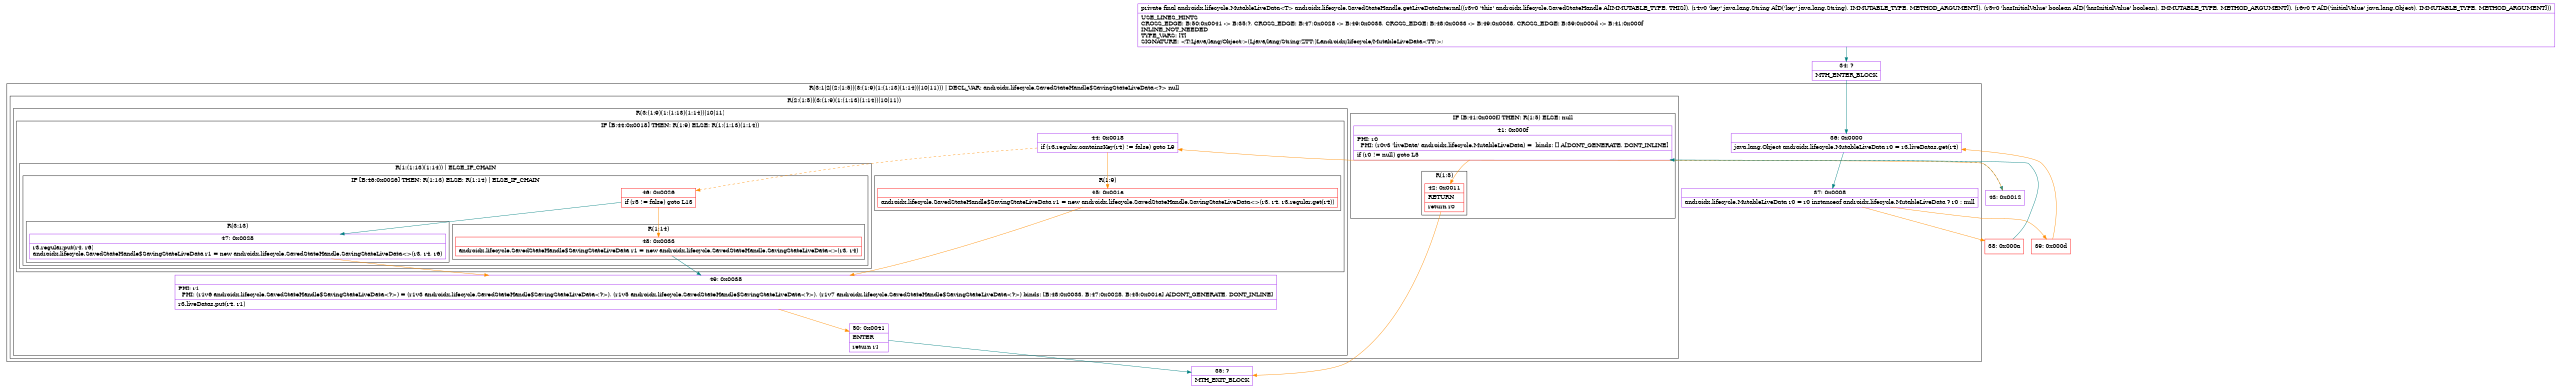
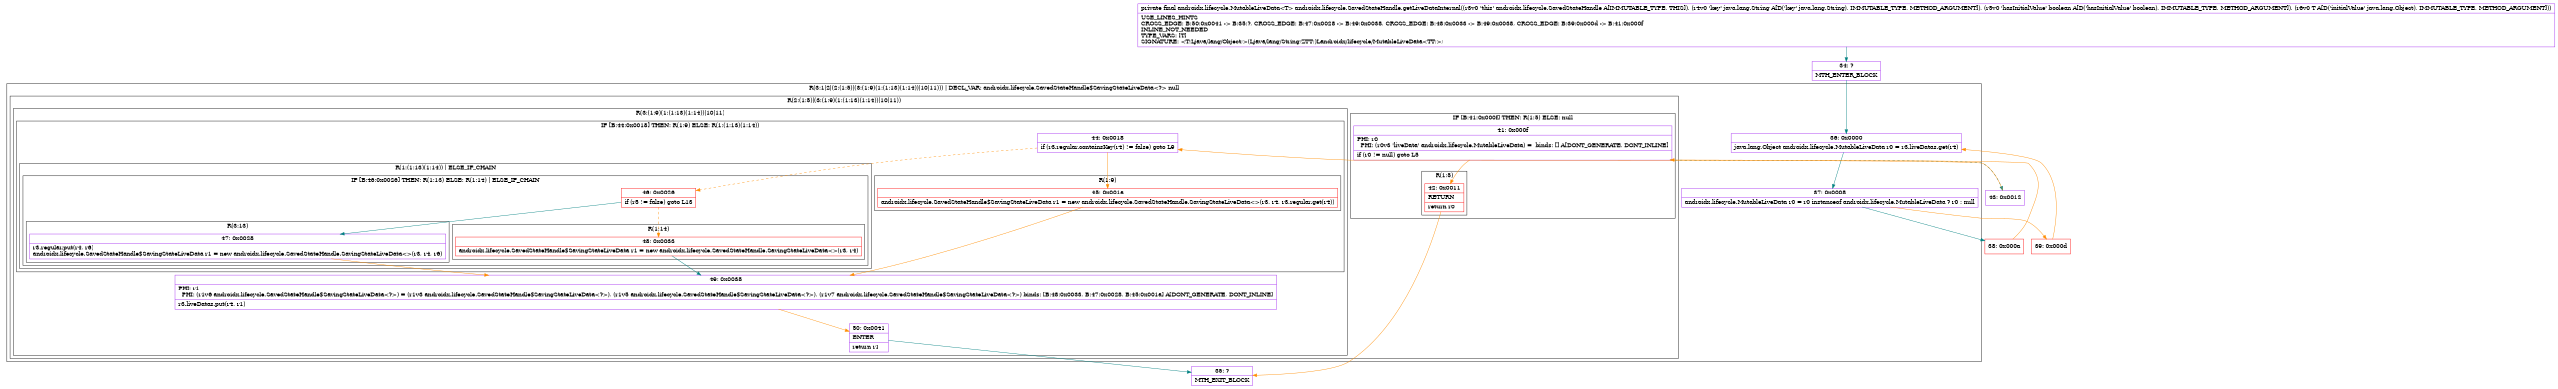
(1993, 162) -> (1993, 162)
(659, 220) -> (659, 220)
(1921, 223) -> (1921, 223)
